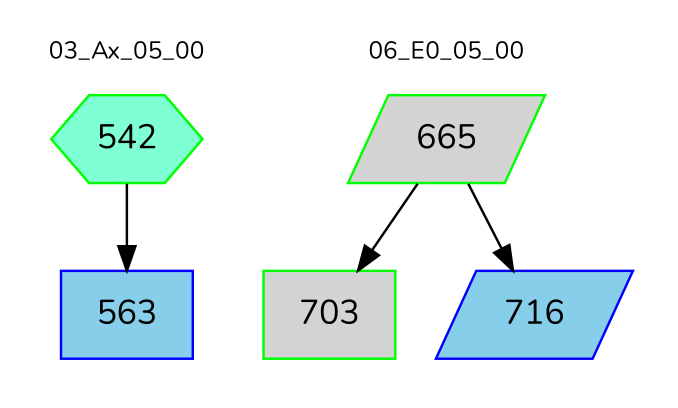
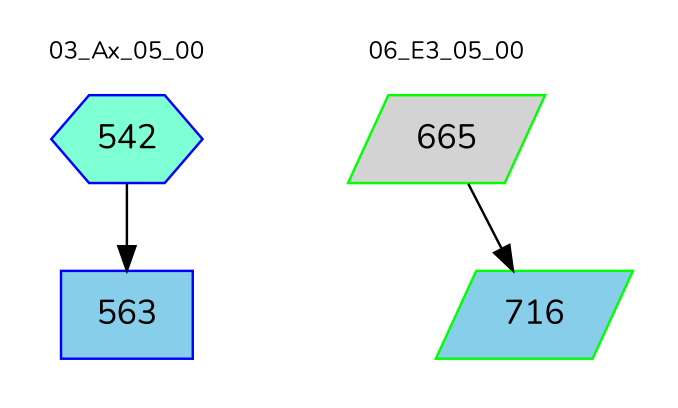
(447, 52) -> (447, 52)
(127, 139) -> (127, 139)
(329, 315) -> none
(534, 315) -> (534, 315)
